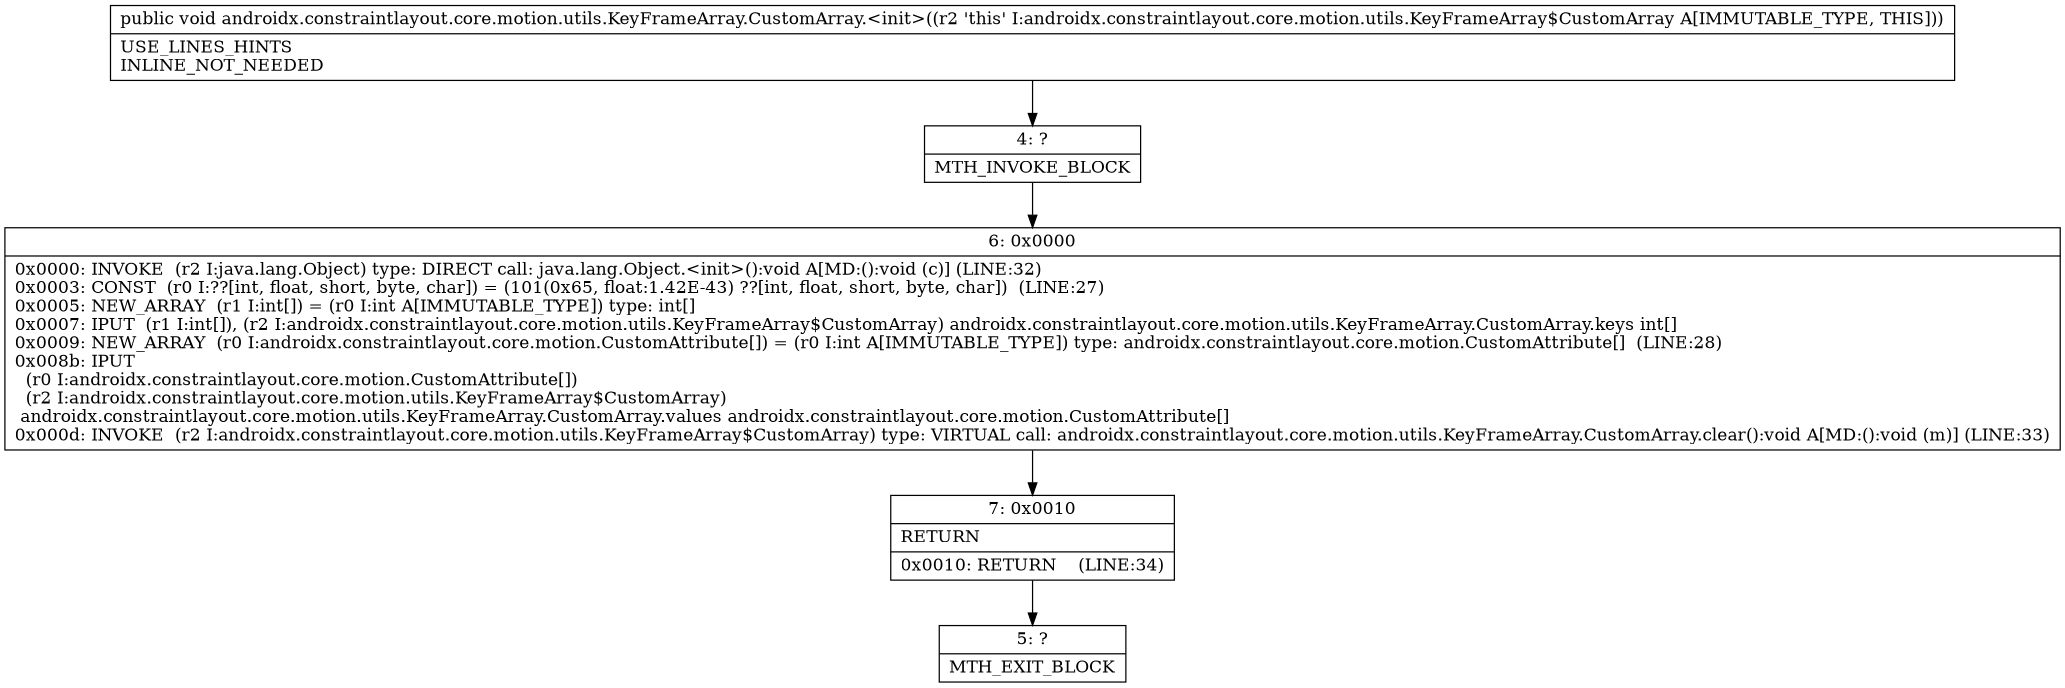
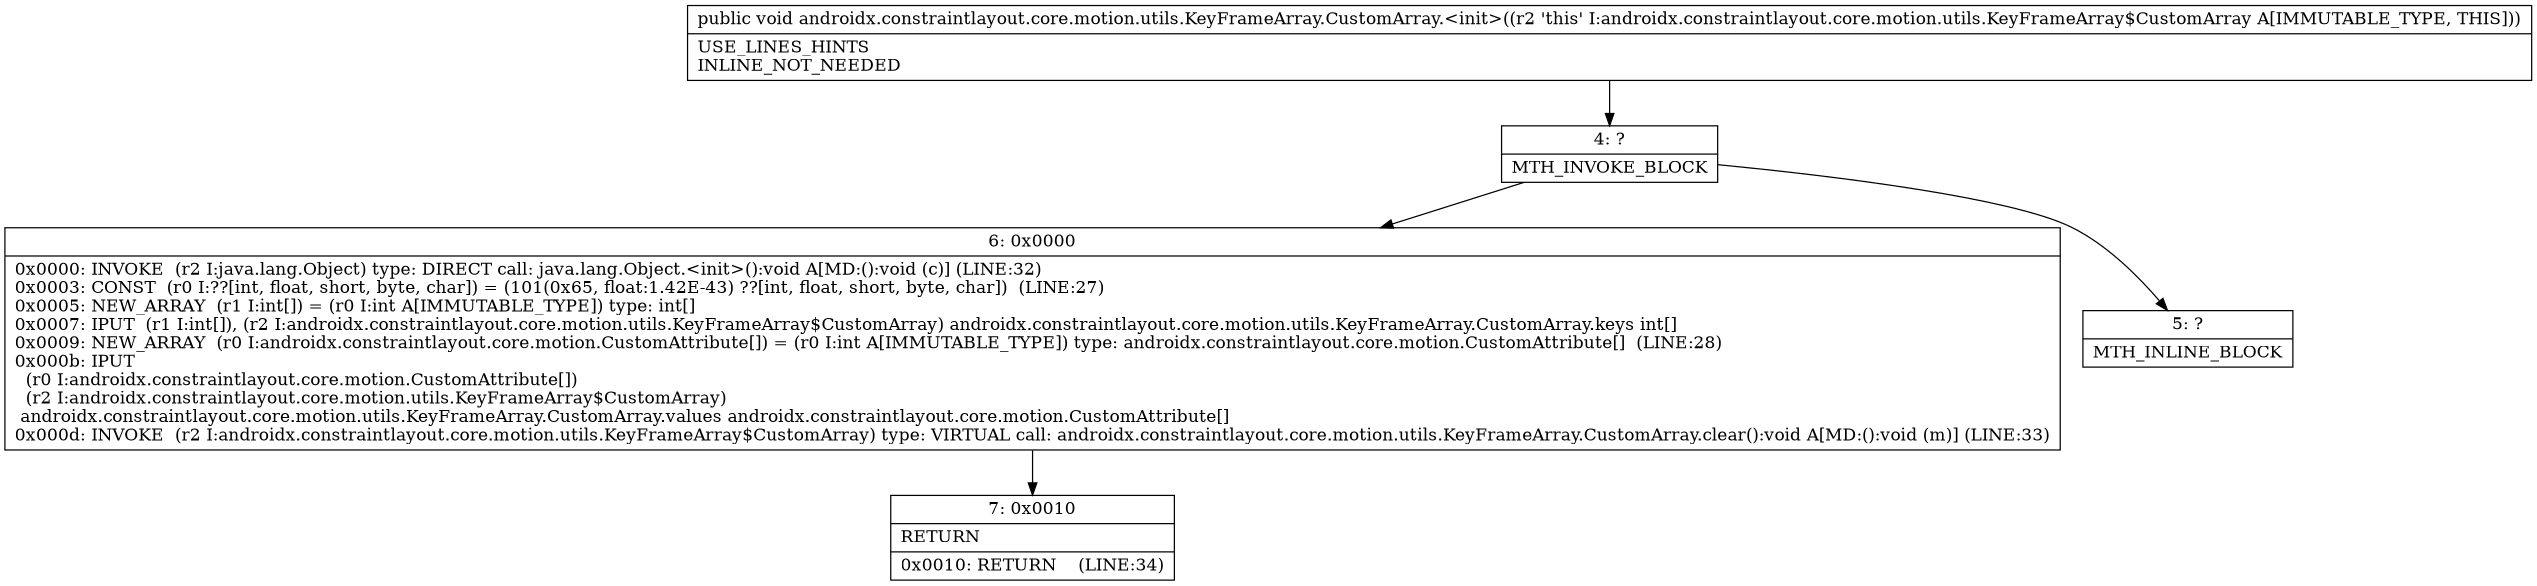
(80, 362) -> (80, 362)
(1033, 597) -> (1954, 196)
(1033, 667) -> (2188, 352)
